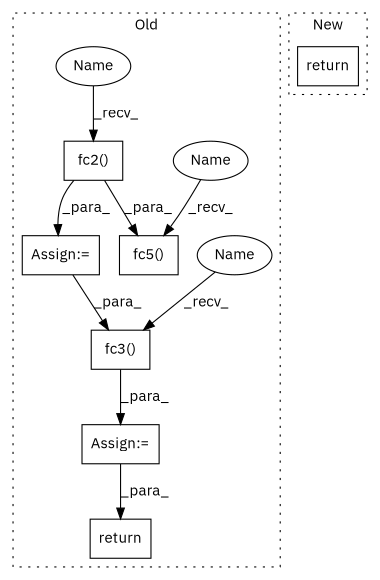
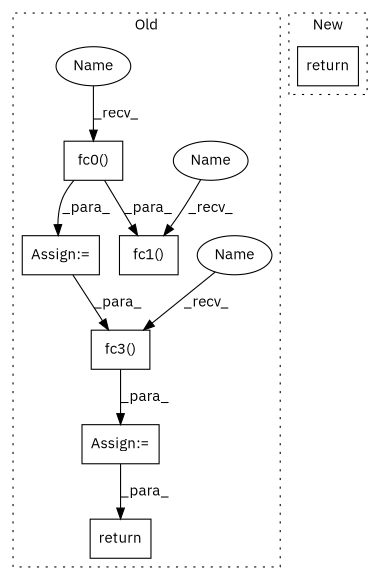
(93, 161) -> (93, 161)
(149, 255) -> (149, 255)
